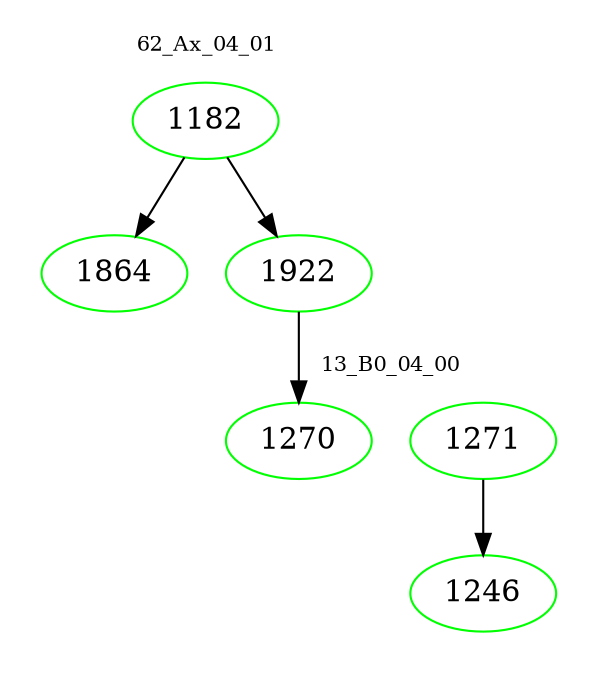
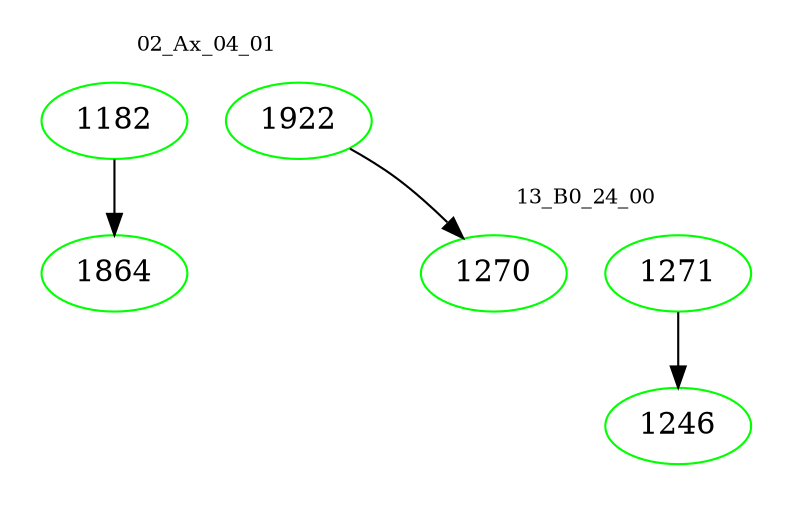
(207, 46) -> (207, 46)
(246, 187) -> none
(391, 366) -> (586, 198)
